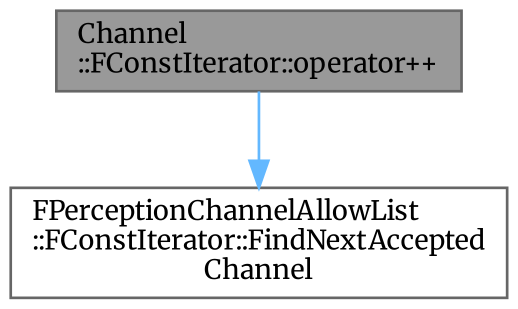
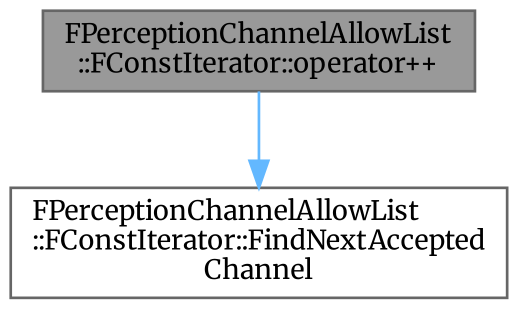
(259, 51) -> (259, 51)
